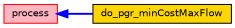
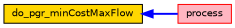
(80, 14) -> (165, 14)
